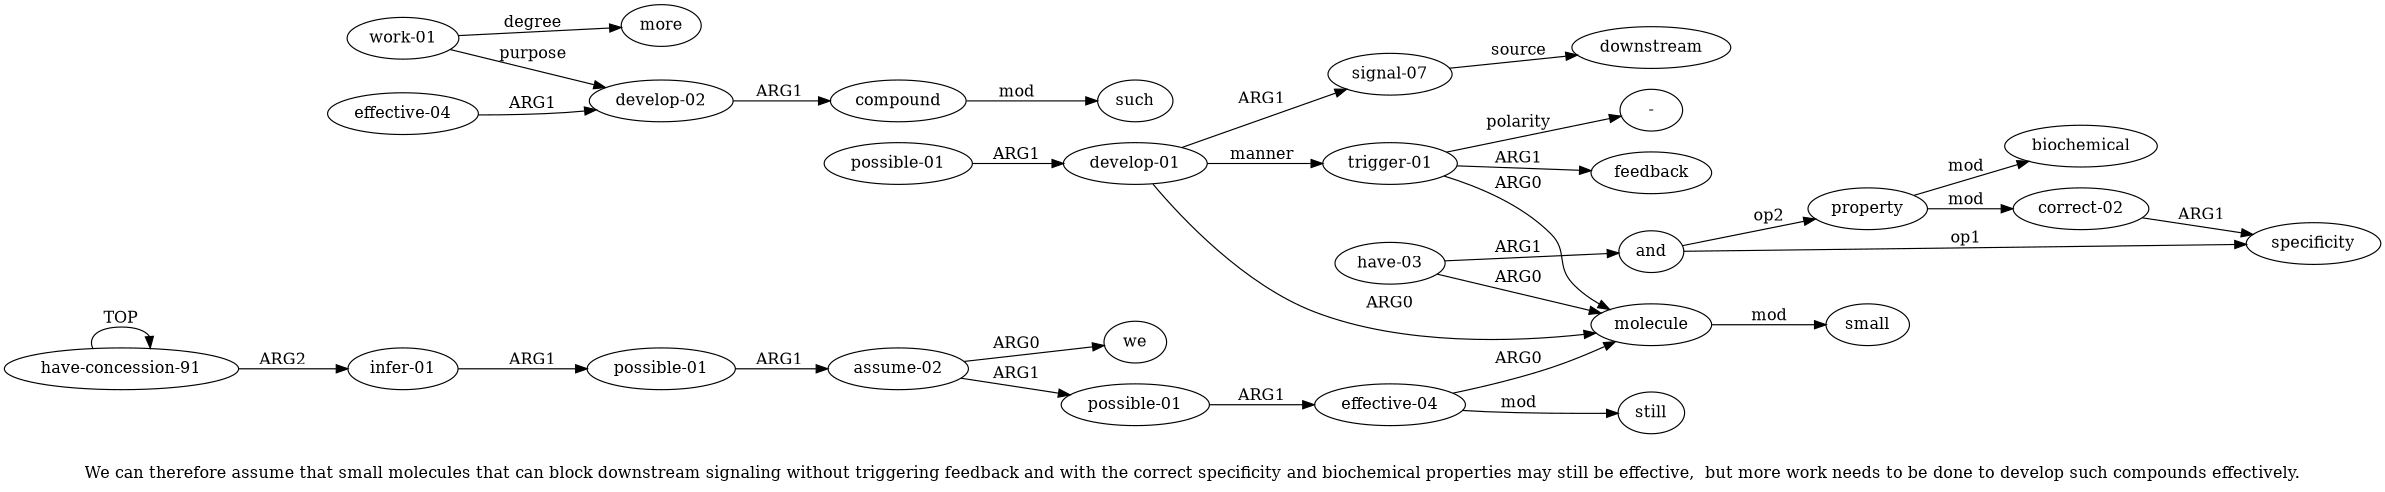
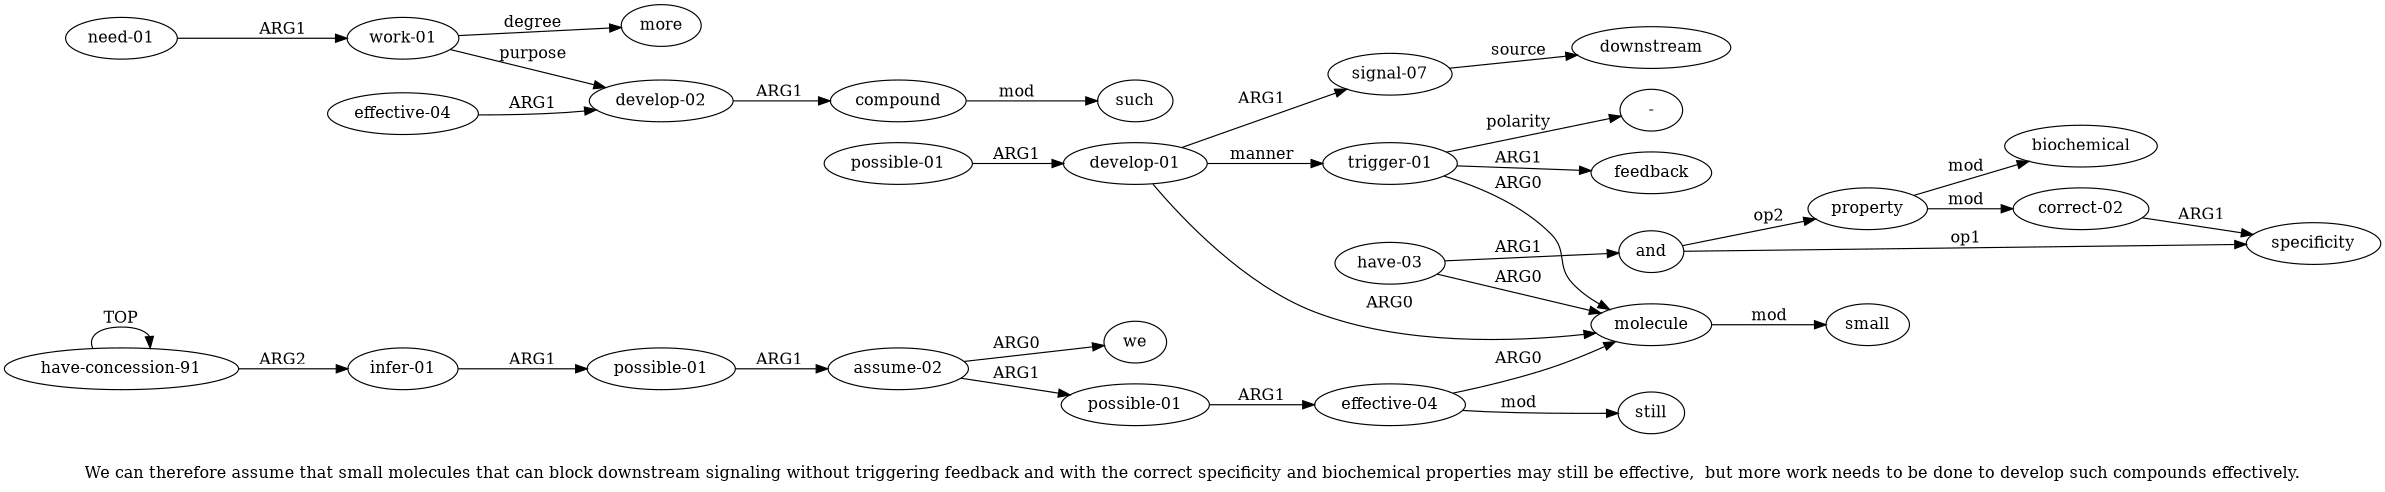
none -> (121, 38)
